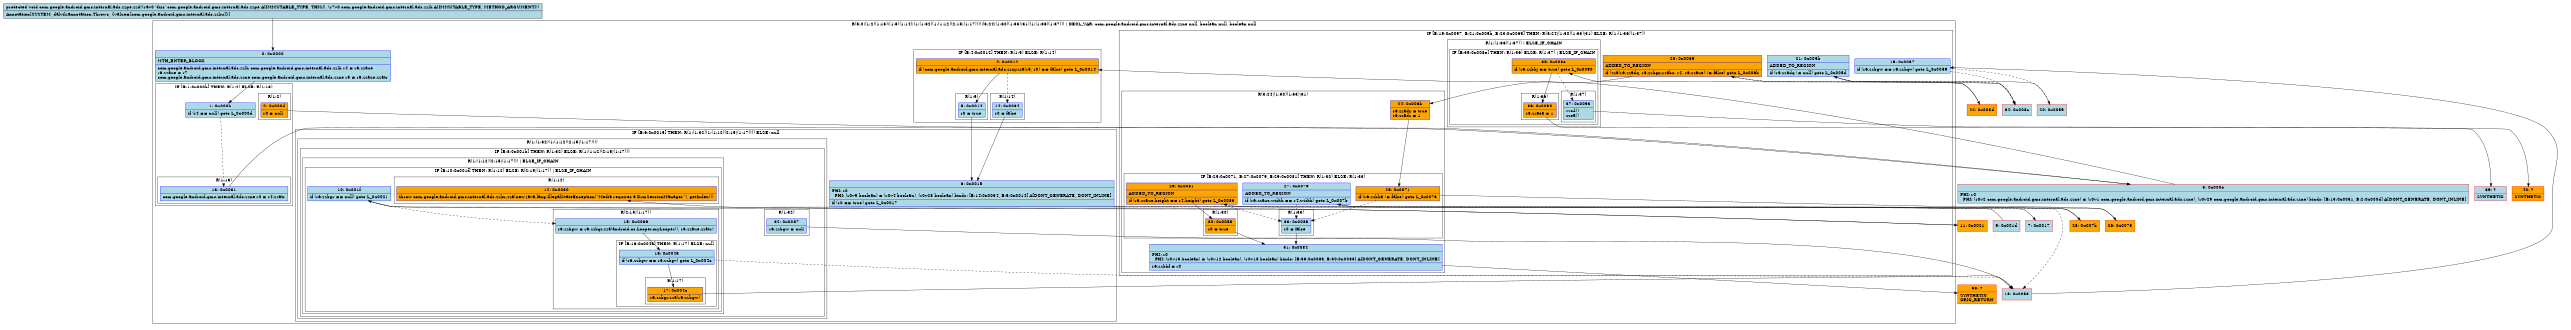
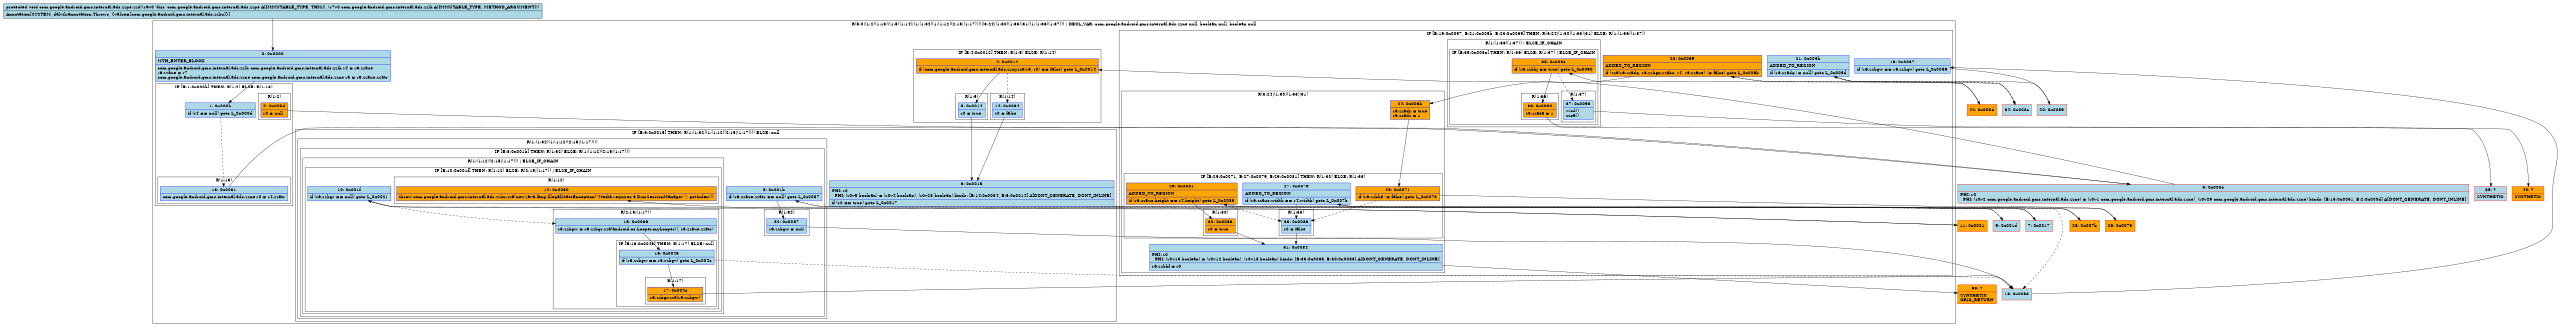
(2004, 75) -> (2004, 75)
(1987, 78) -> none
none -> (774, 194)
